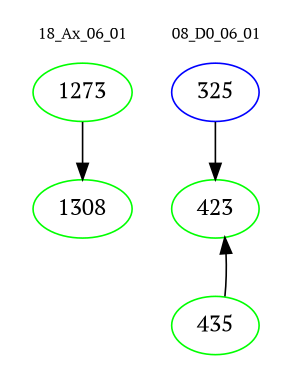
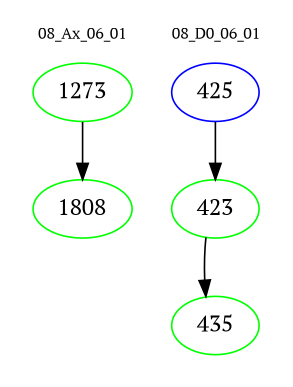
(83, 35) -> (83, 35)
(215, 92) -> (215, 92)
(83, 209) -> (83, 209)
(226, 275) -> (205, 259)
